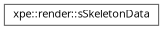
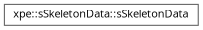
(82, 15) -> (101, 15)
